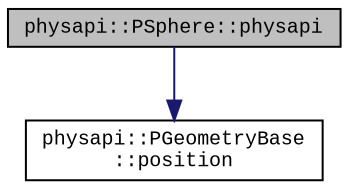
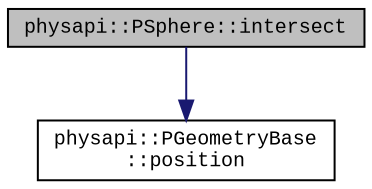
(174, 28) -> (186, 28)
